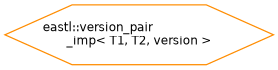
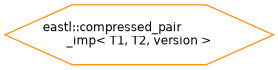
(139, 35) -> (139, 35)
